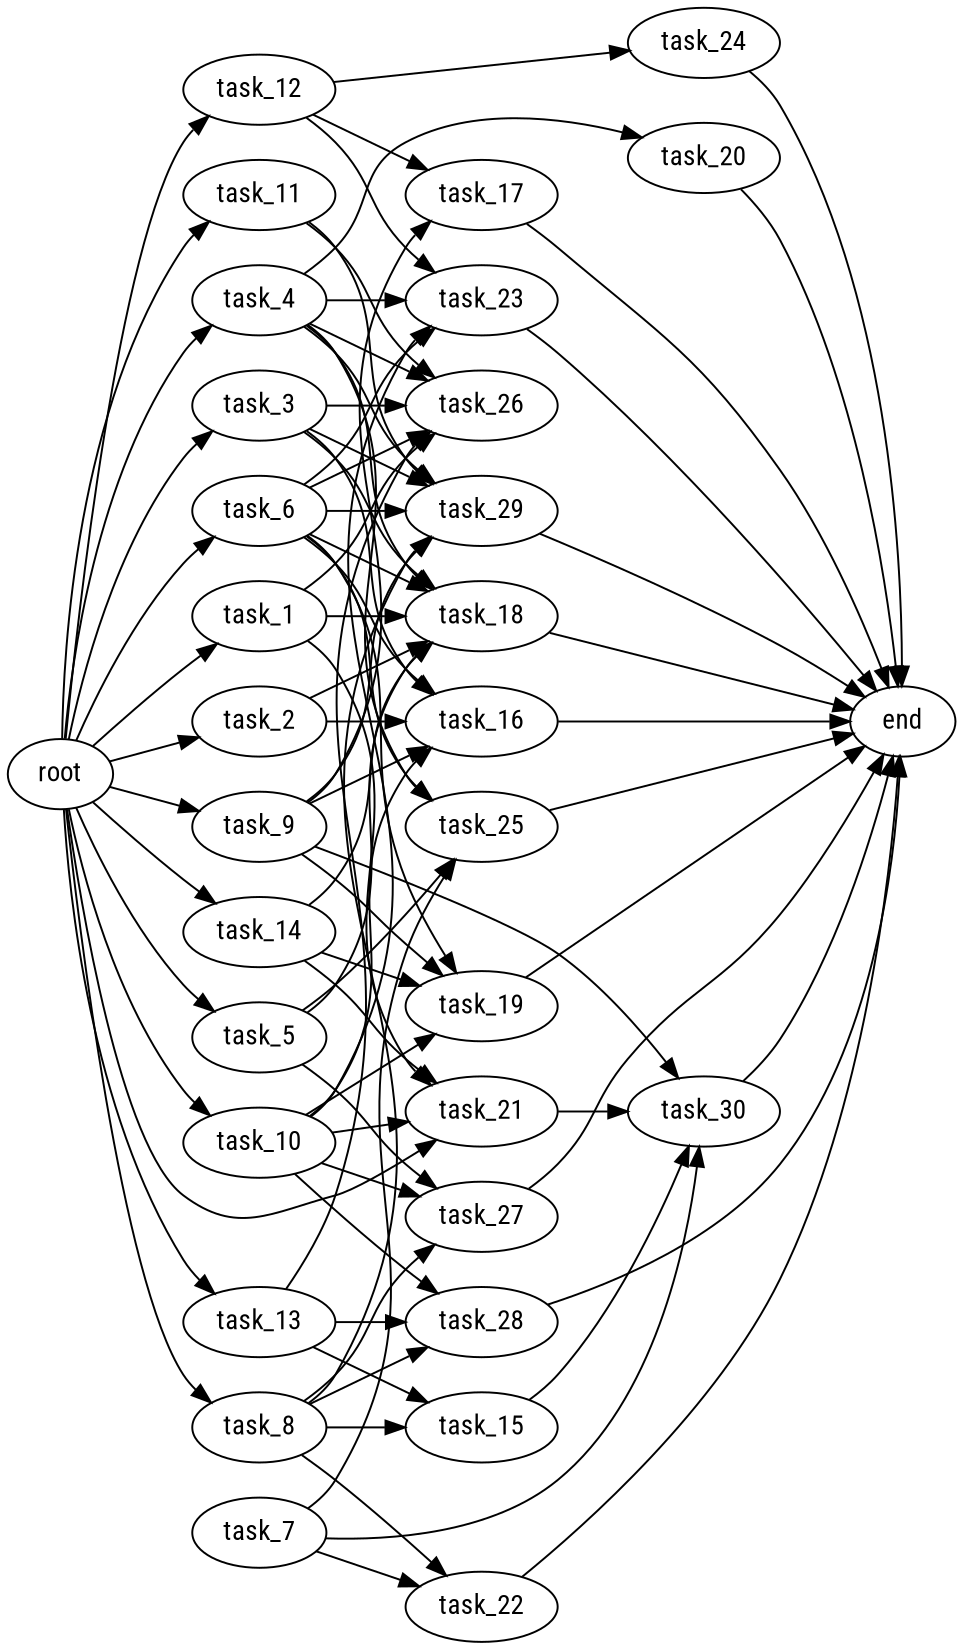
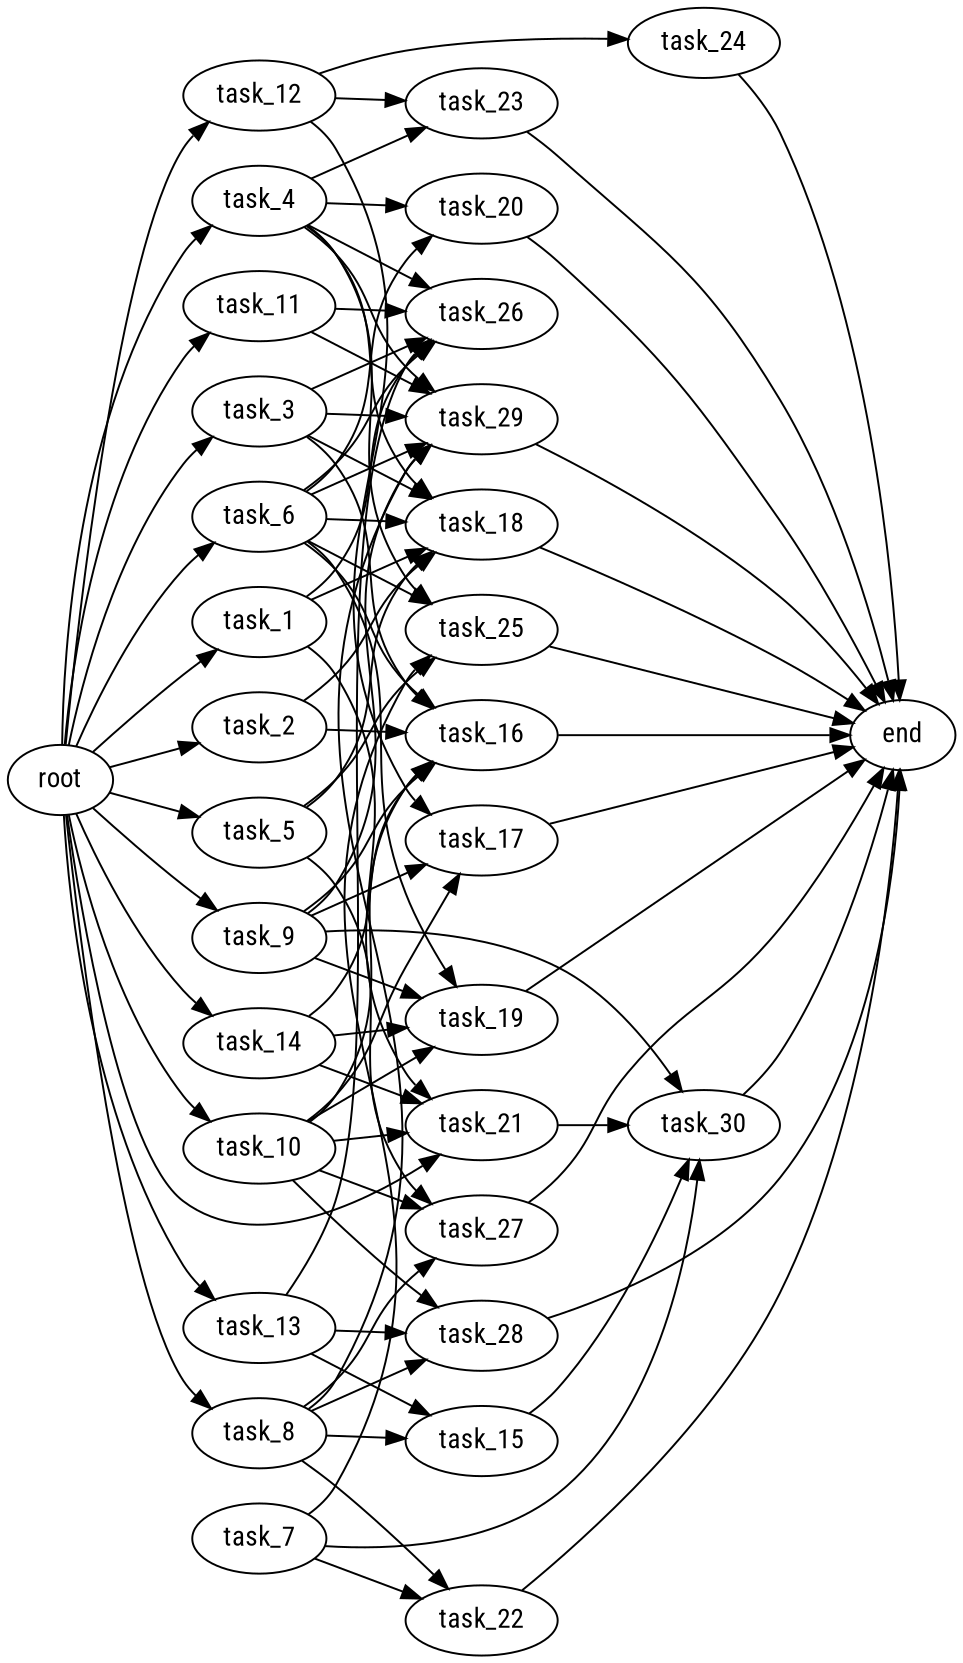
(365, 416) -> (369, 374)
(369, 784) -> (369, 899)
(393, 893) -> (402, 974)
